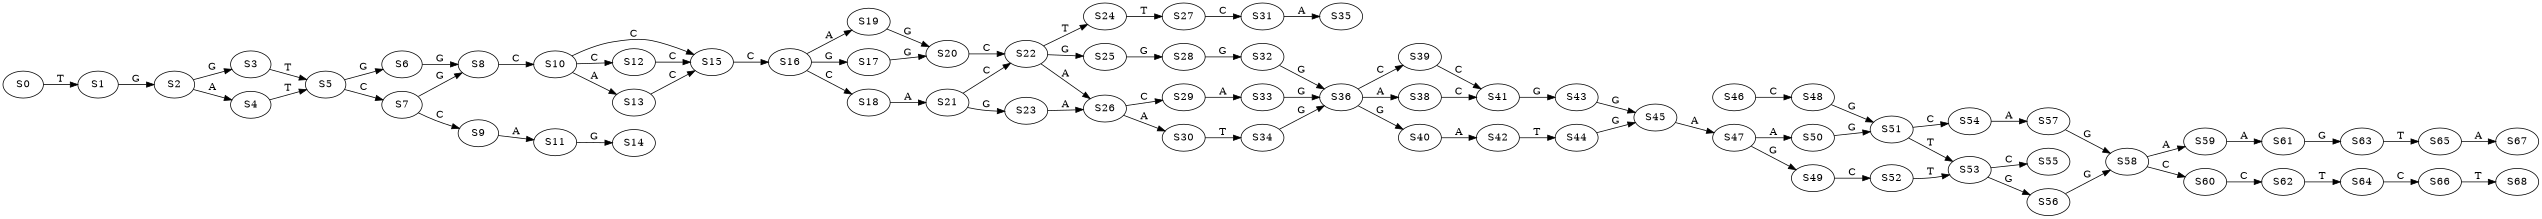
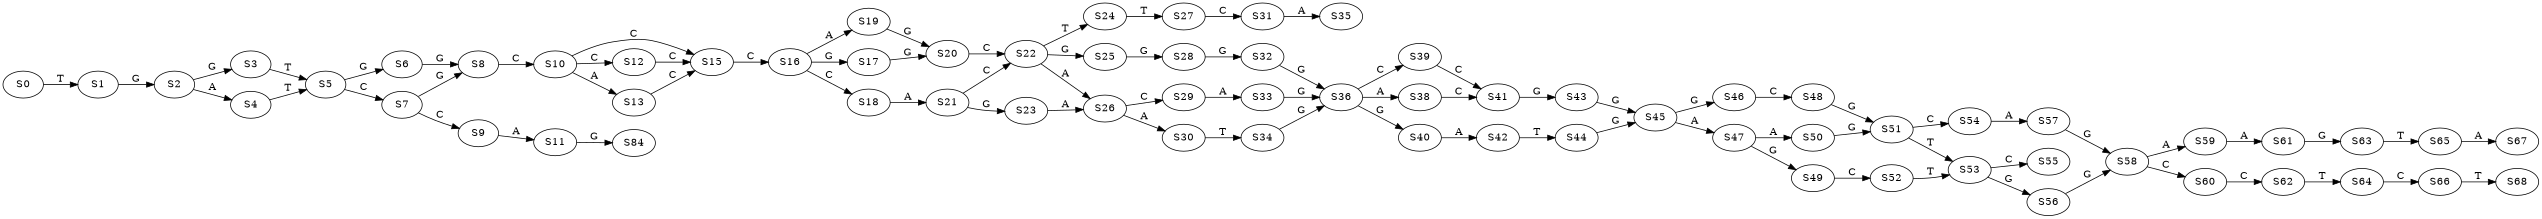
none -> (1691, 108)
(634, 143) -> (634, 143)
